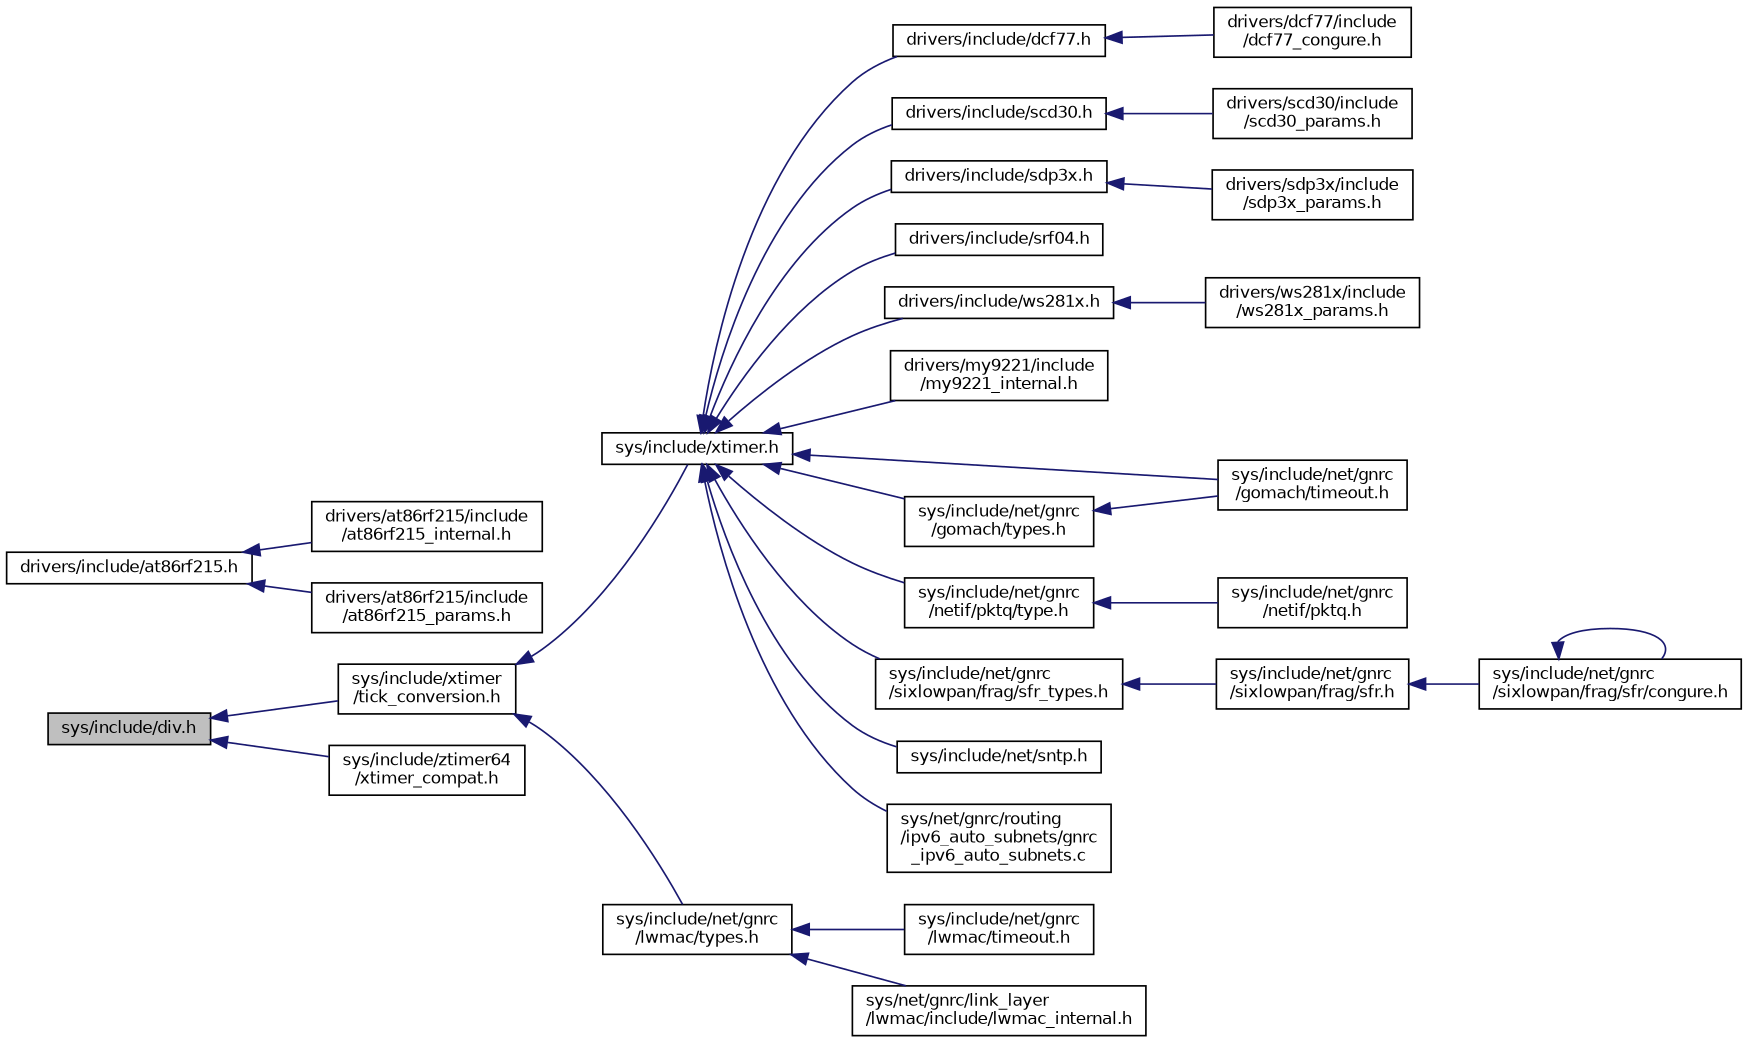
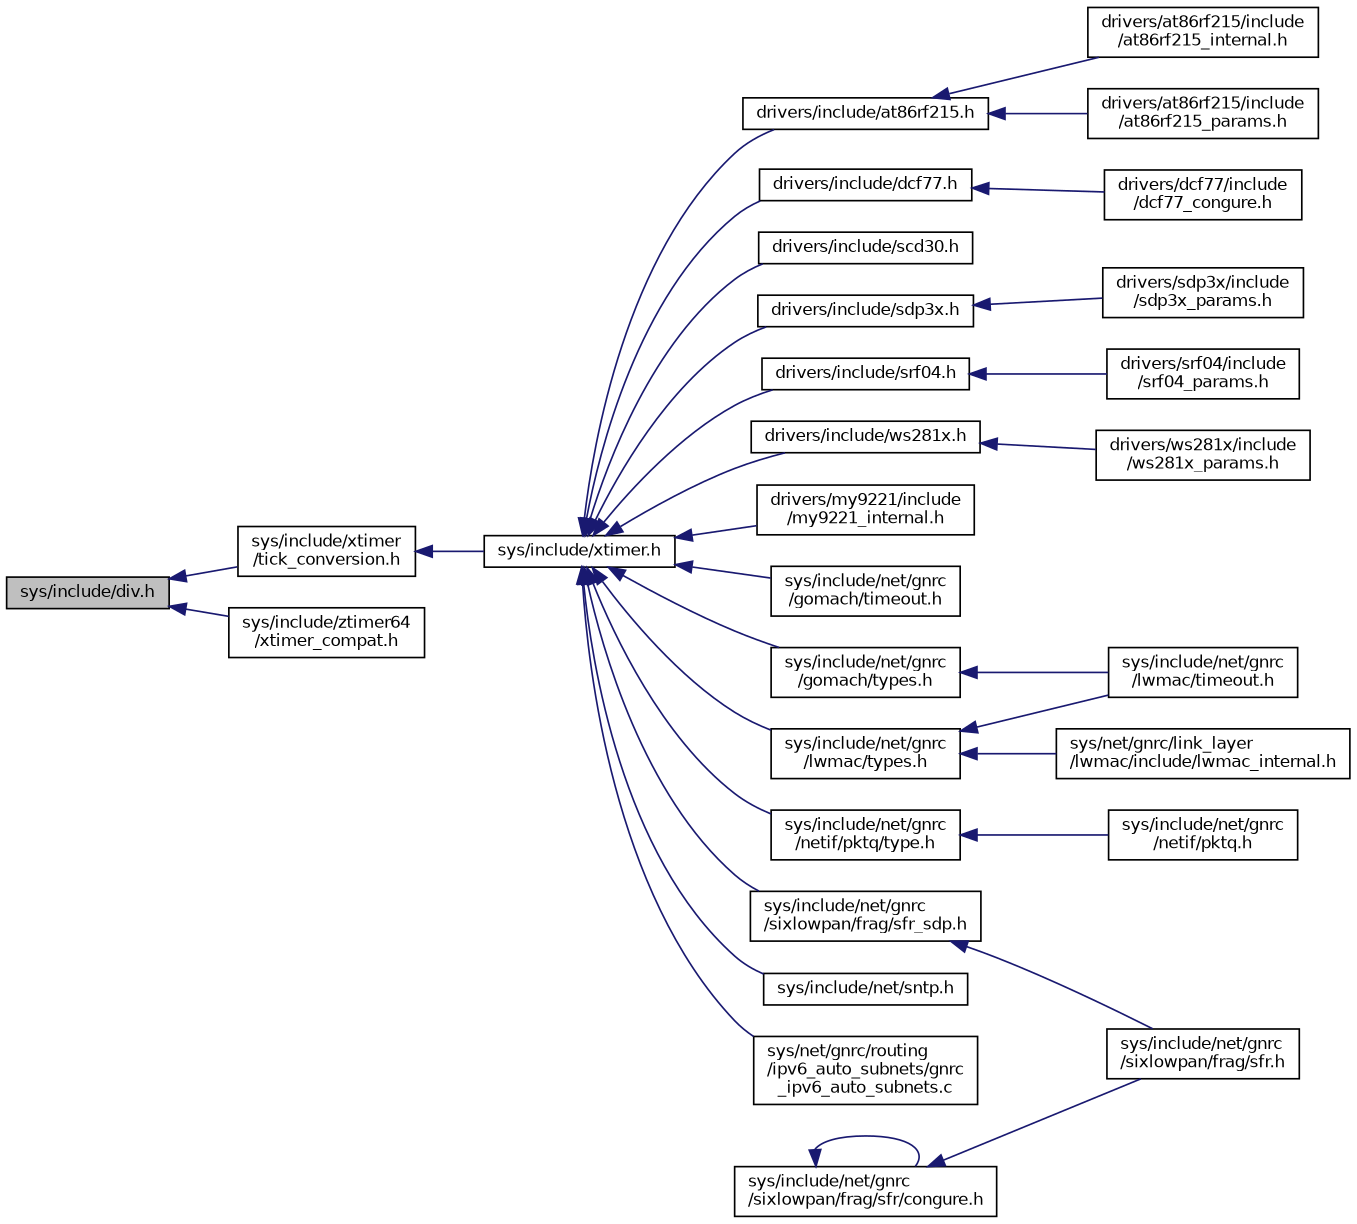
(1313, 114) -> none
none -> (639, 301)
none -> (1203, 374)
(1164, 502) -> (1043, 672)
(999, 684) -> (866, 916)
(1453, 684) -> (1042, 1120)
(616, 804) -> (677, 667)
